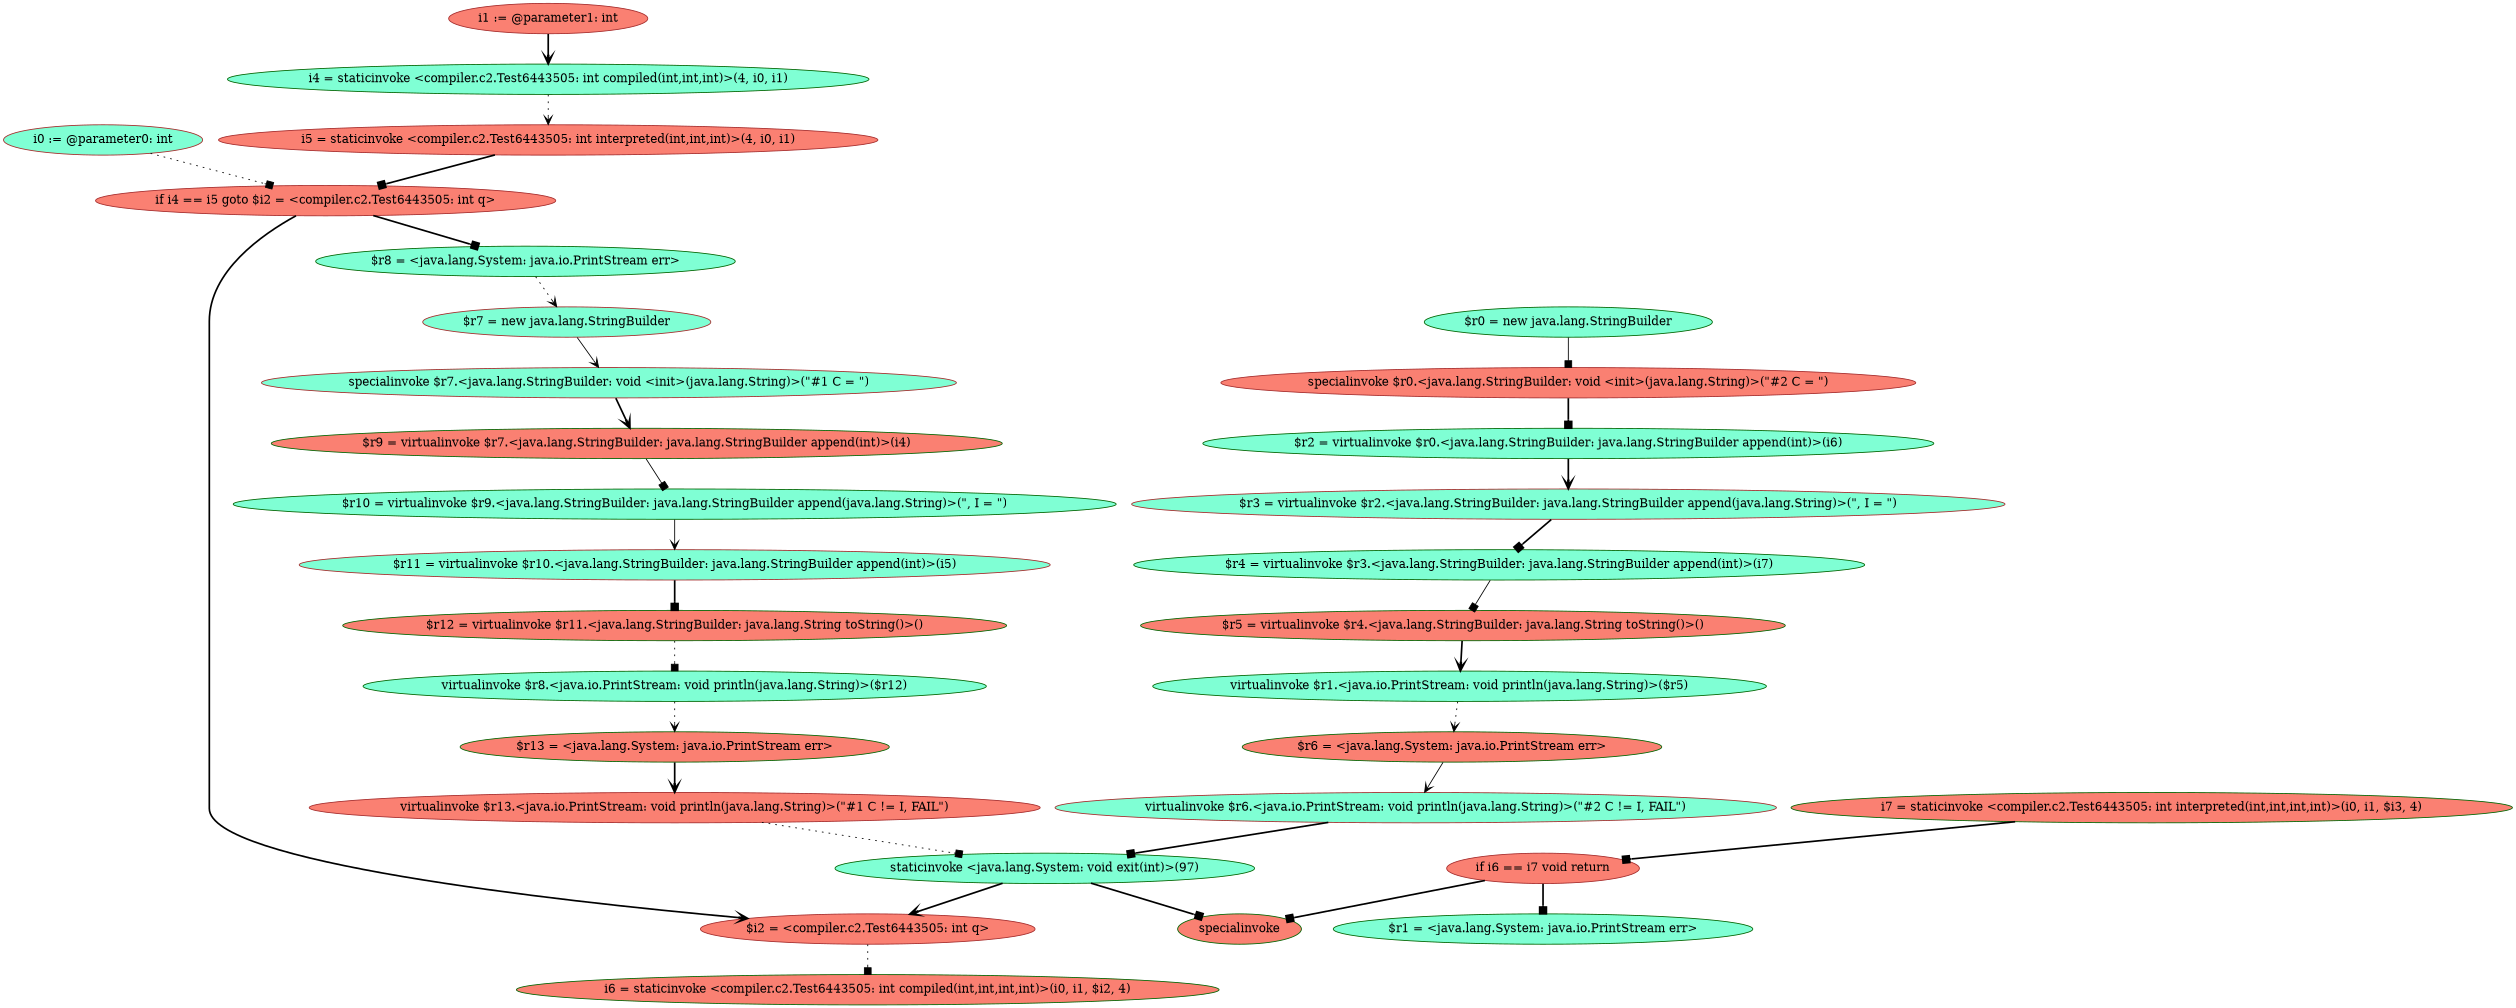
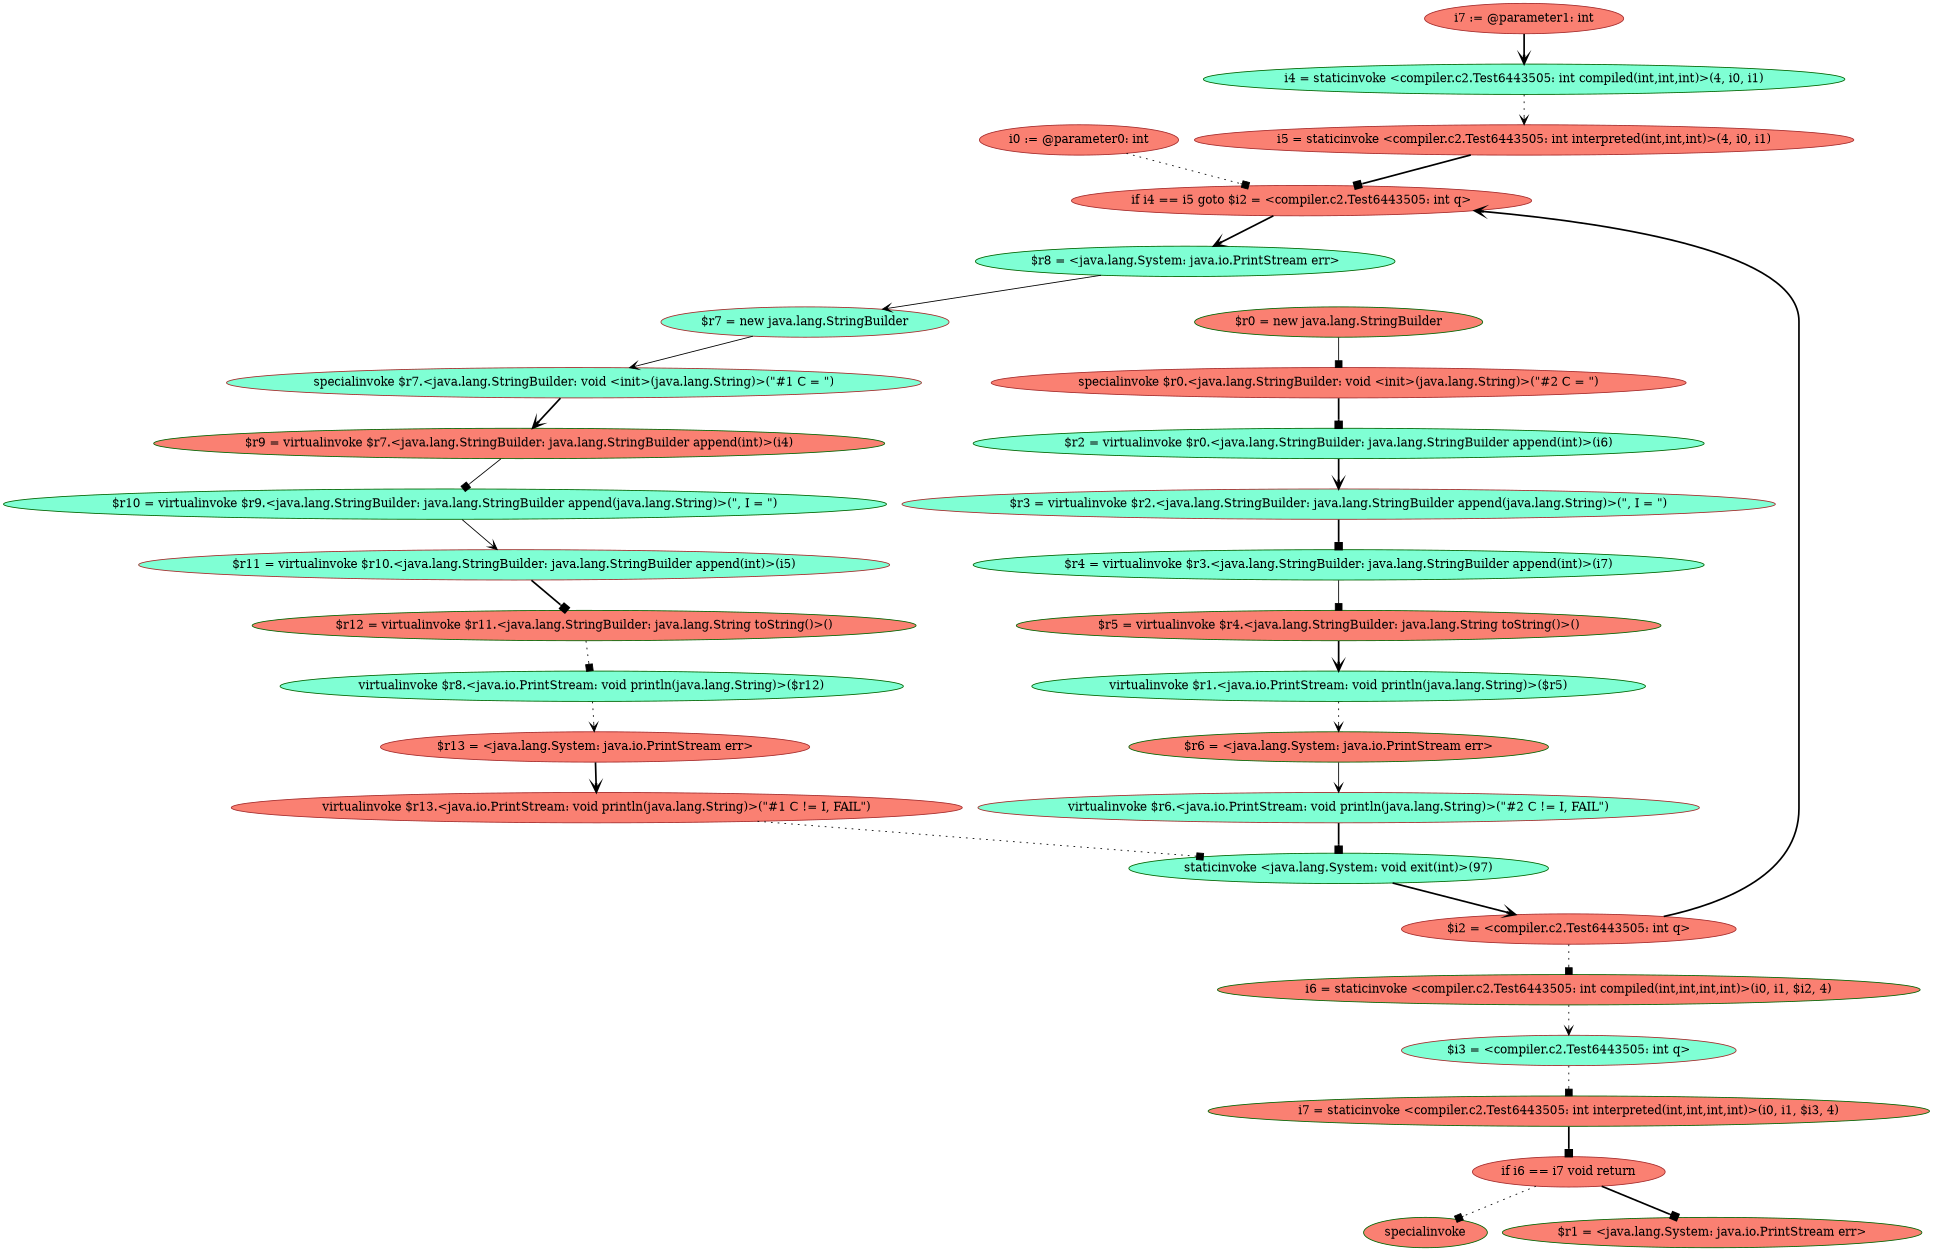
(548, 19) -> (1524, 19)
(103, 140) -> (1079, 140)
(422, 230) -> (1247, 229)
(544, 288) -> (996, 292)
(1568, 322) -> (1339, 322)
(675, 747) -> (595, 747)
(209, 768) -> (1799, 483)
(1142, 899) -> none
(1390, 899) -> (1500, 1201)
(1543, 929) -> (1712, 1233)
none -> (1569, 1050)
